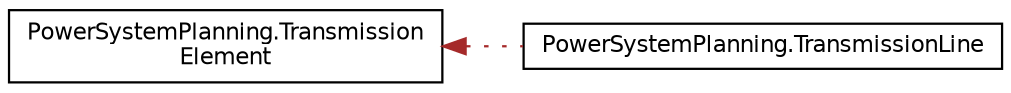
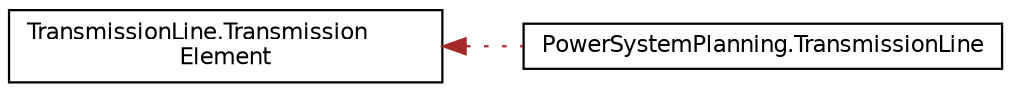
(226, 46) -> (226, 46)
